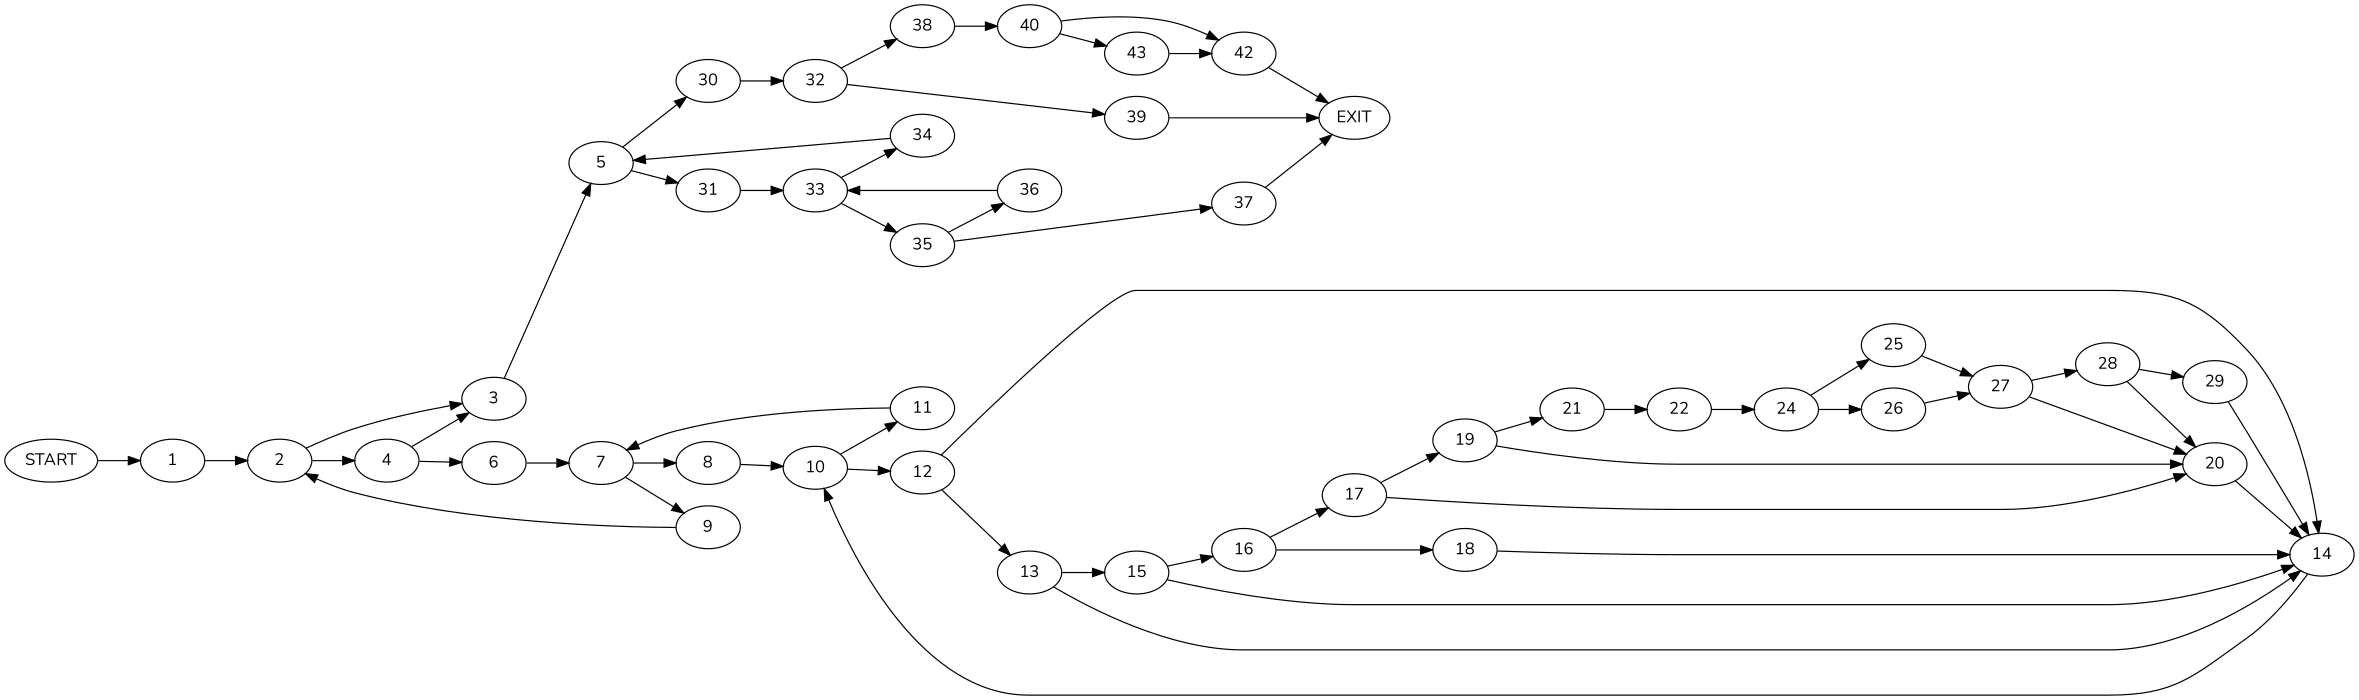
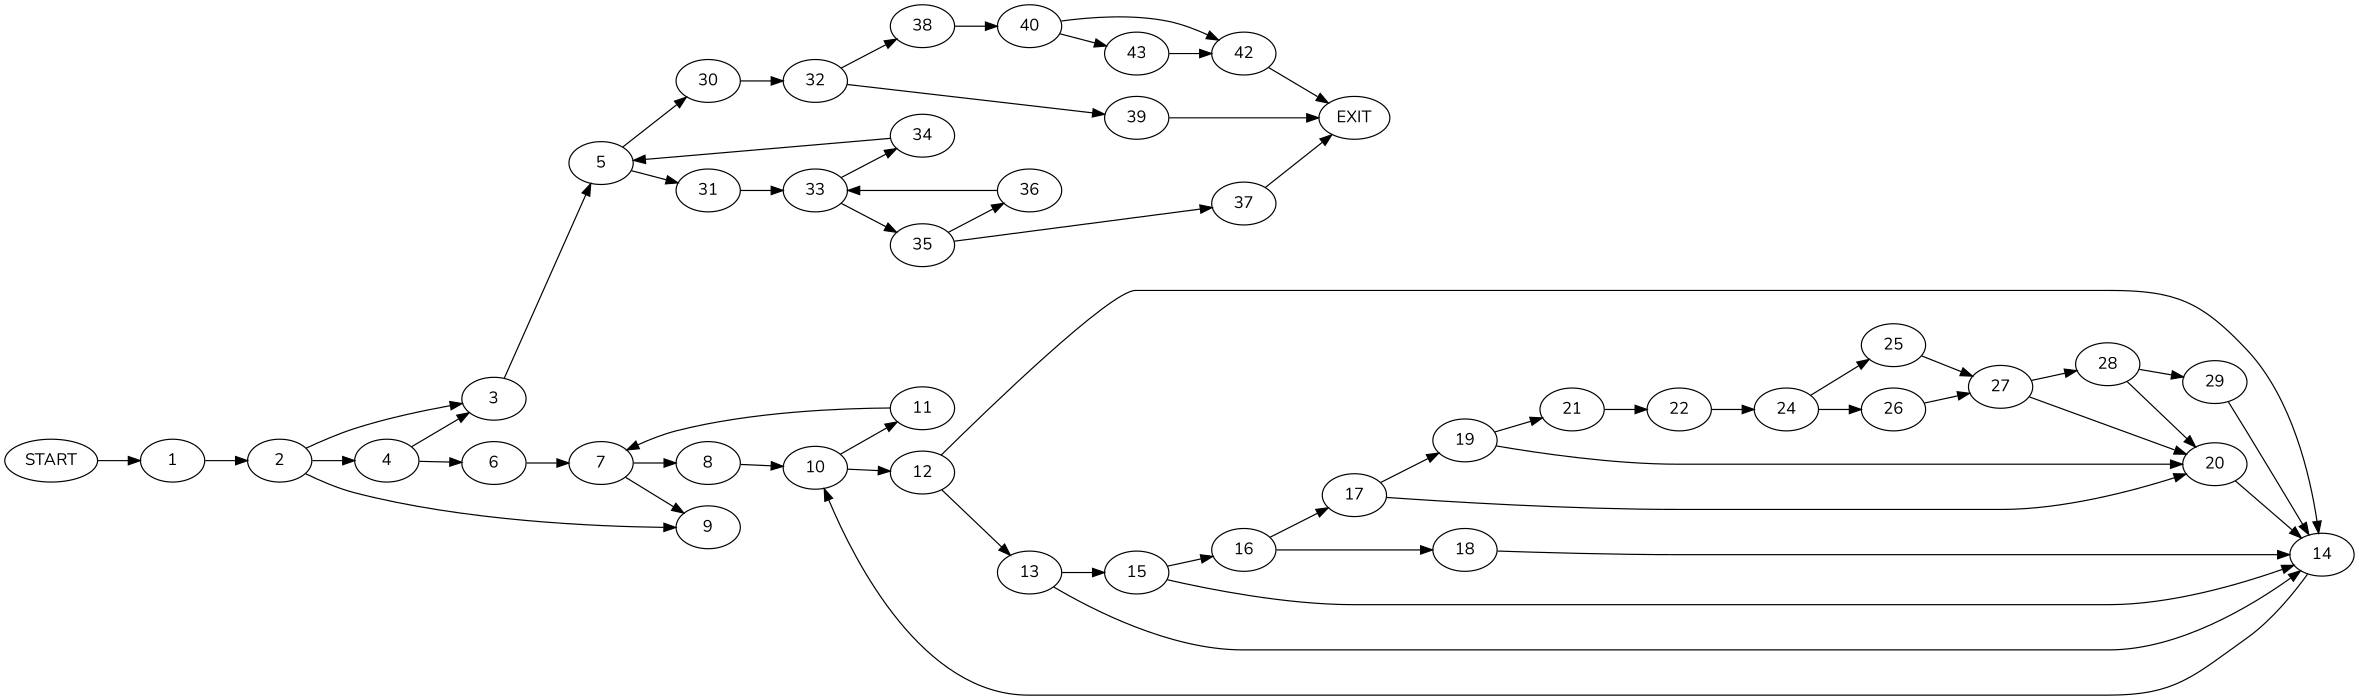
(494, 517) -> (482, 516)
